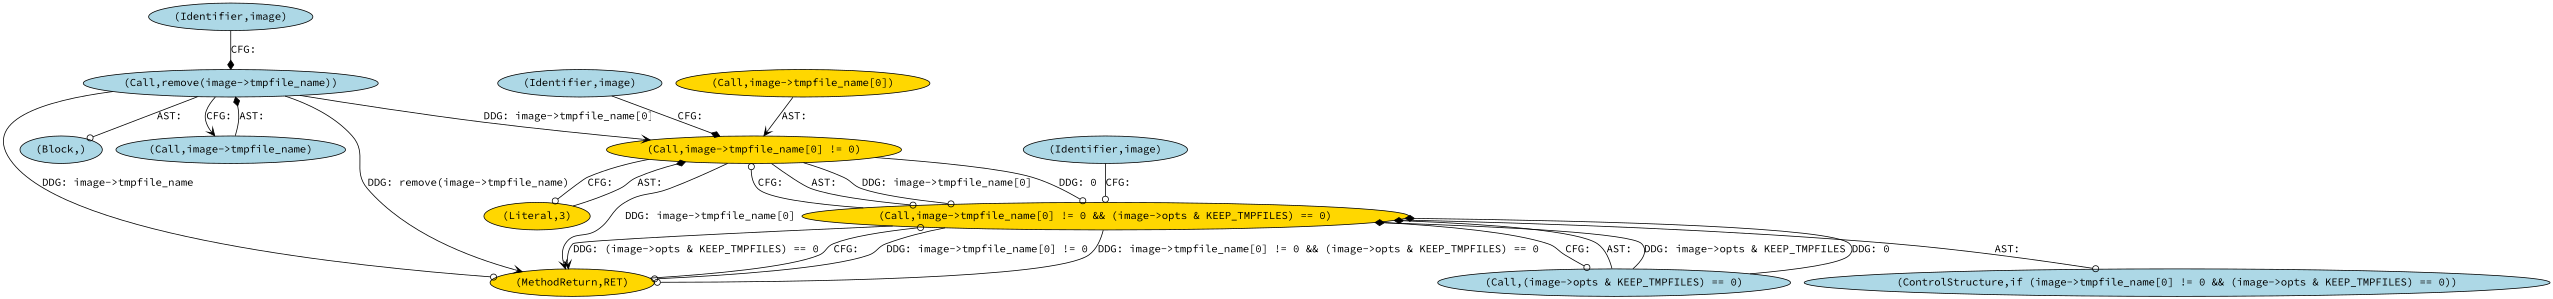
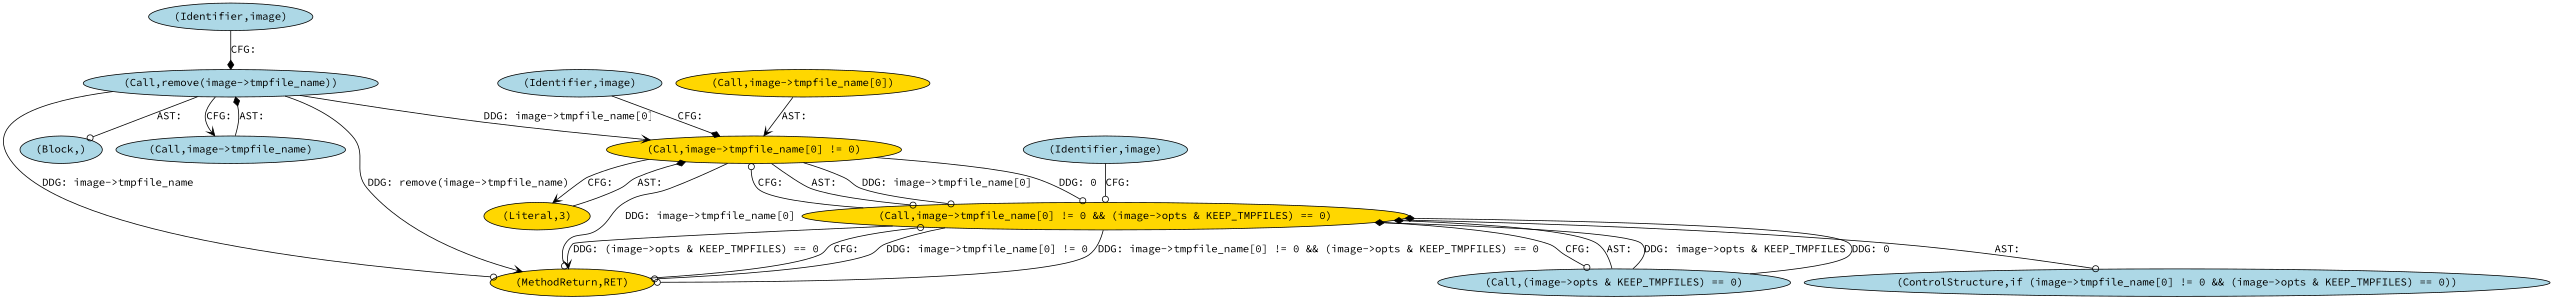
(600, 172) -> (601, 172)
(632, 199) -> (632, 199)
